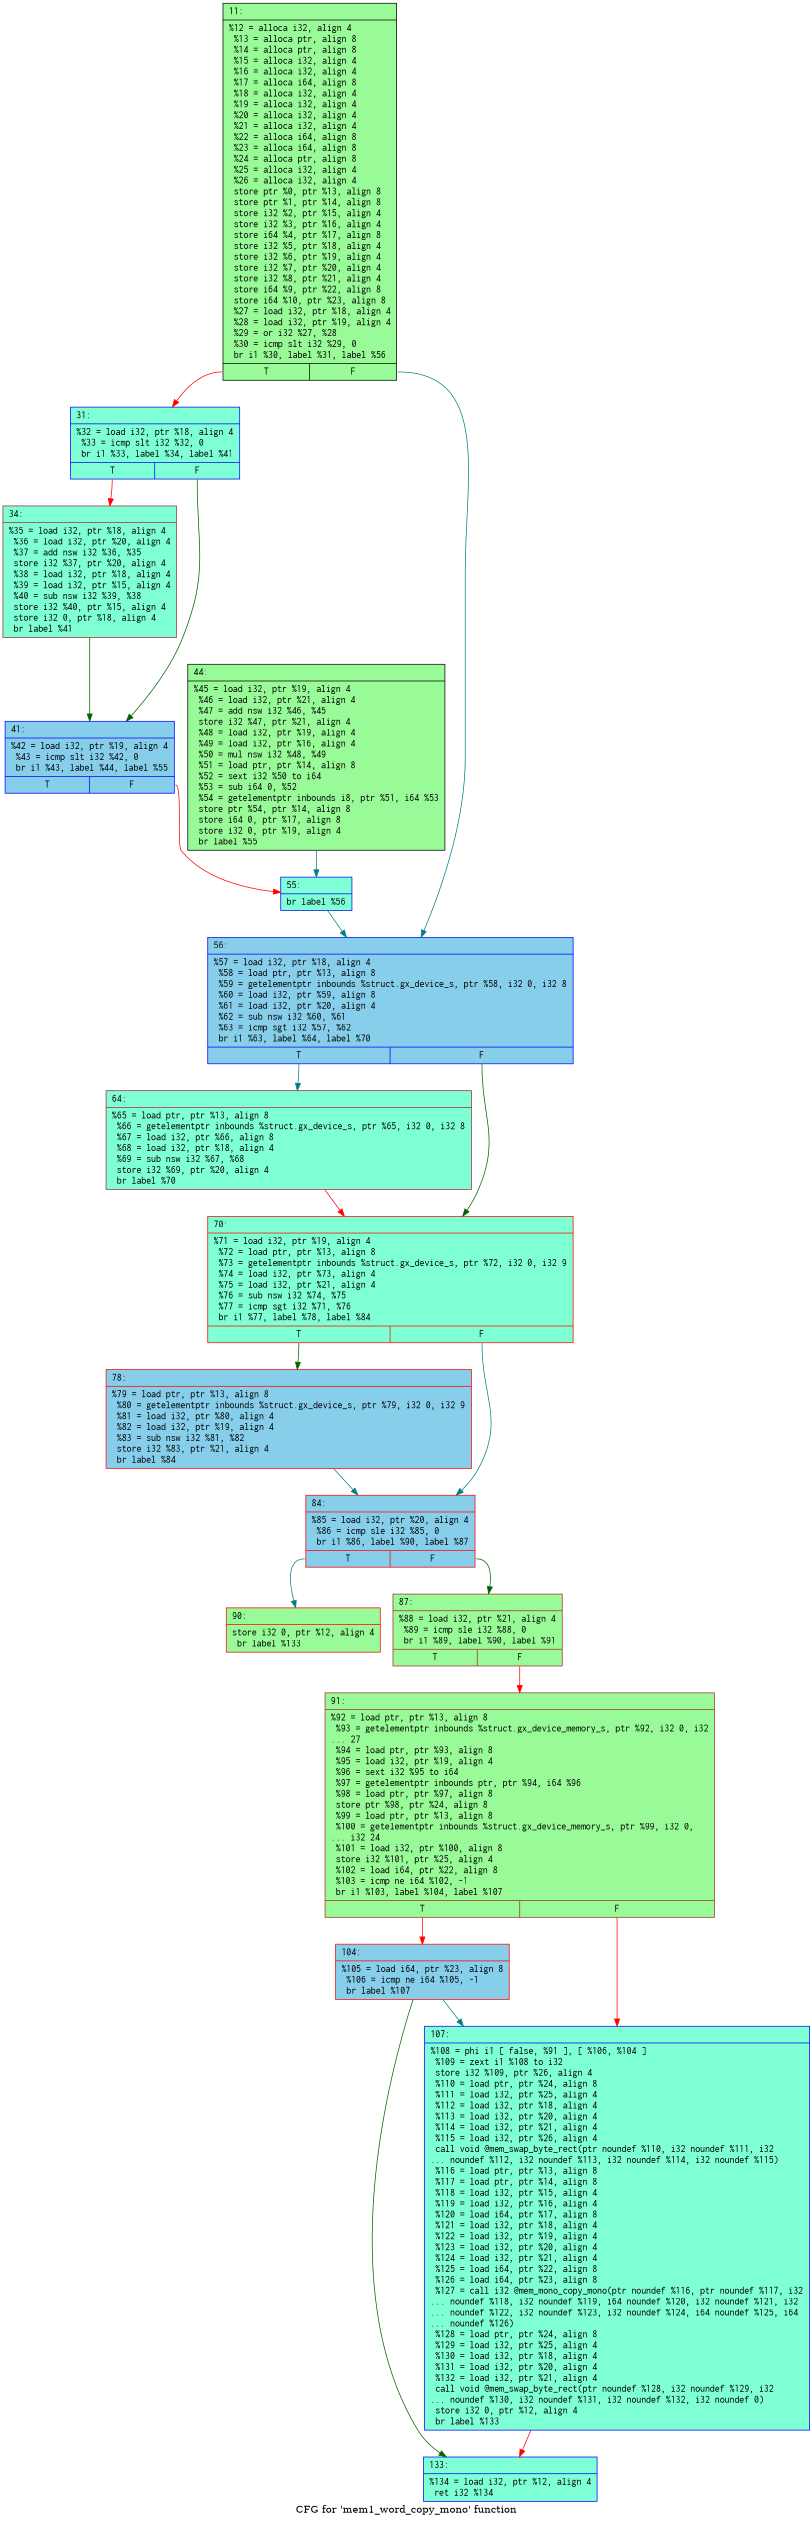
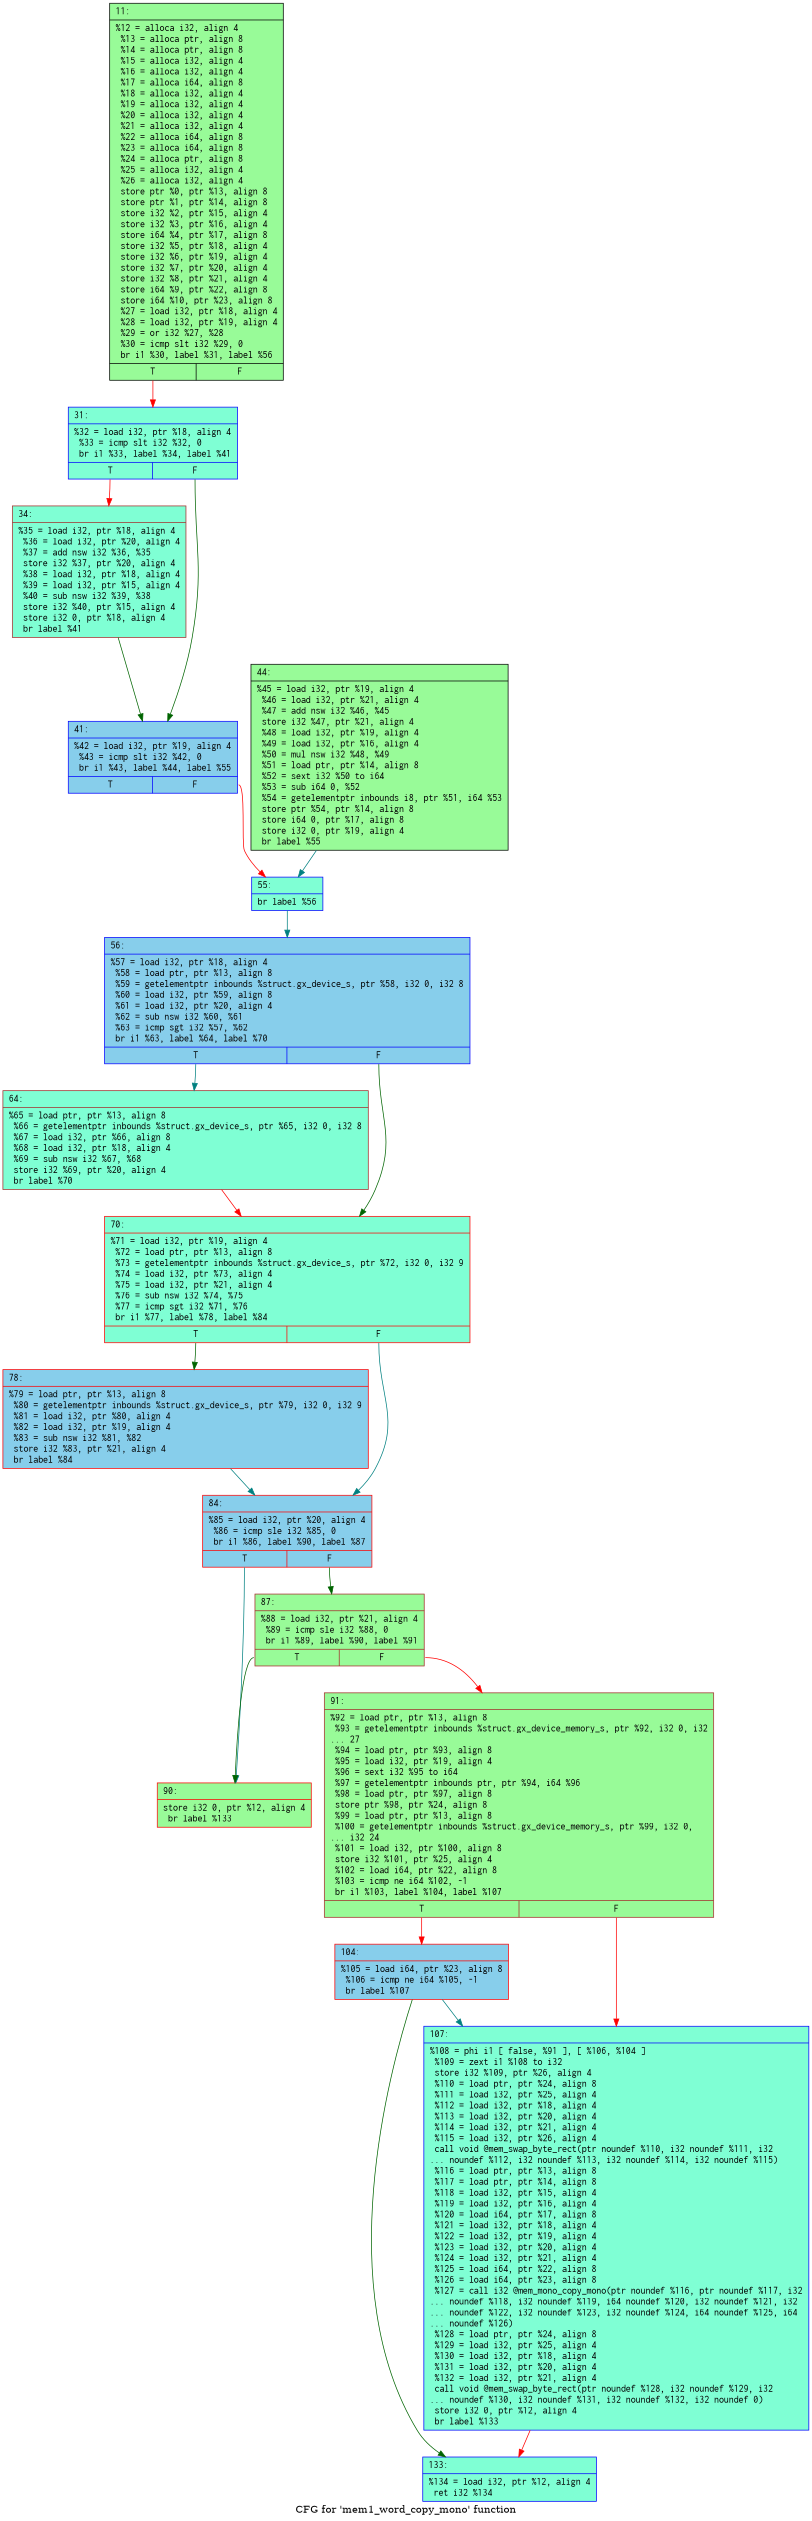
(465, 634) -> none
none -> (239, 1715)
